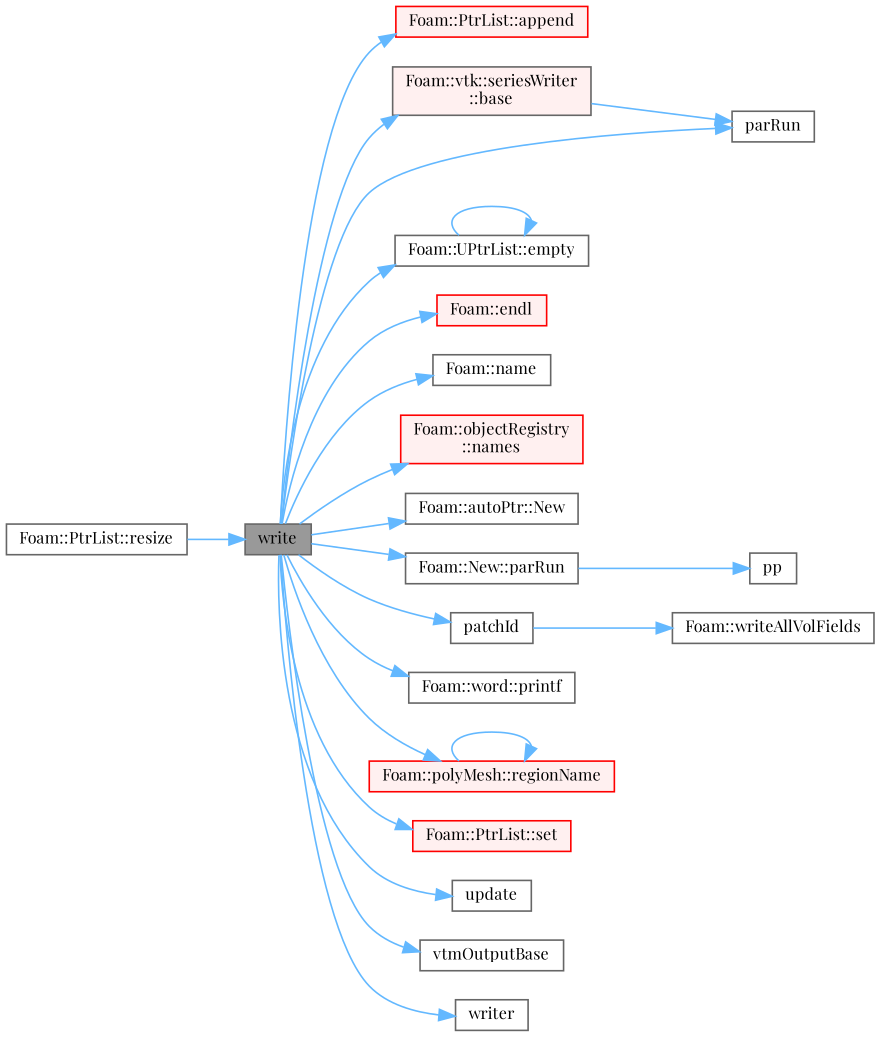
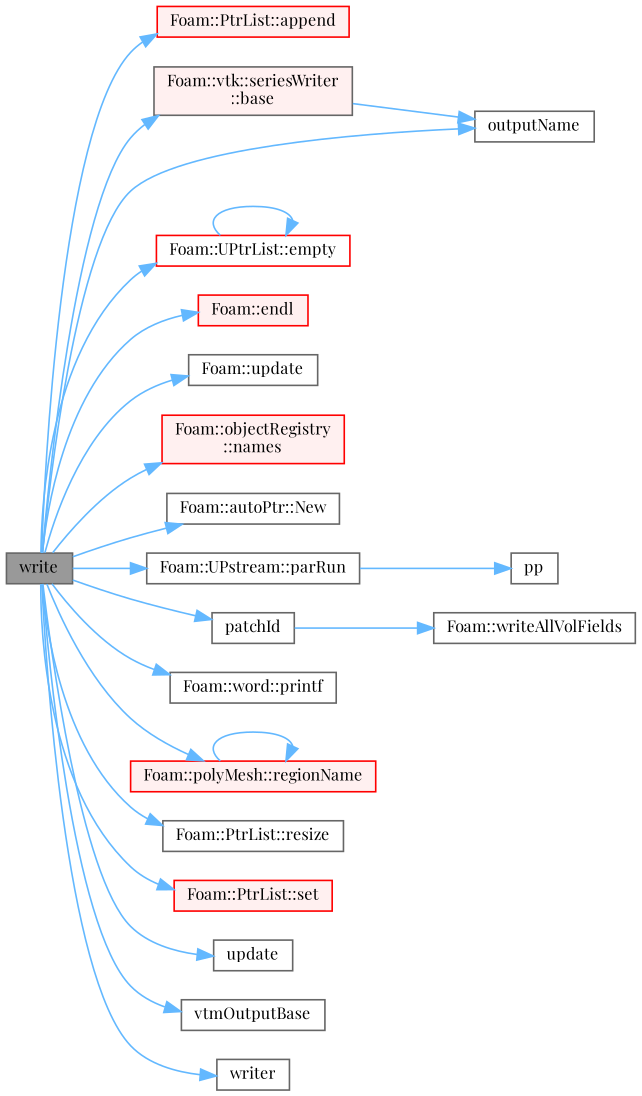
(773, 127) -> (535, 127)
(492, 251) -> (253, 251)
(492, 370) -> (253, 370)
(208, 539) -> (76, 726)
(492, 568) -> (253, 568)
